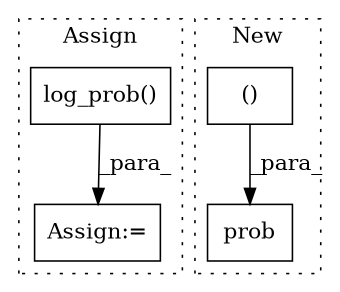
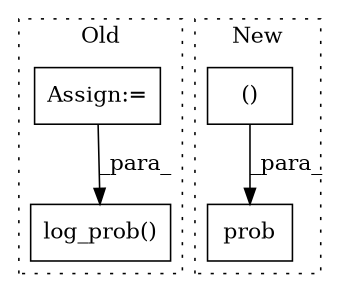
(101, 37) -> (101, 37)
(99, 156) -> (99, 156)
